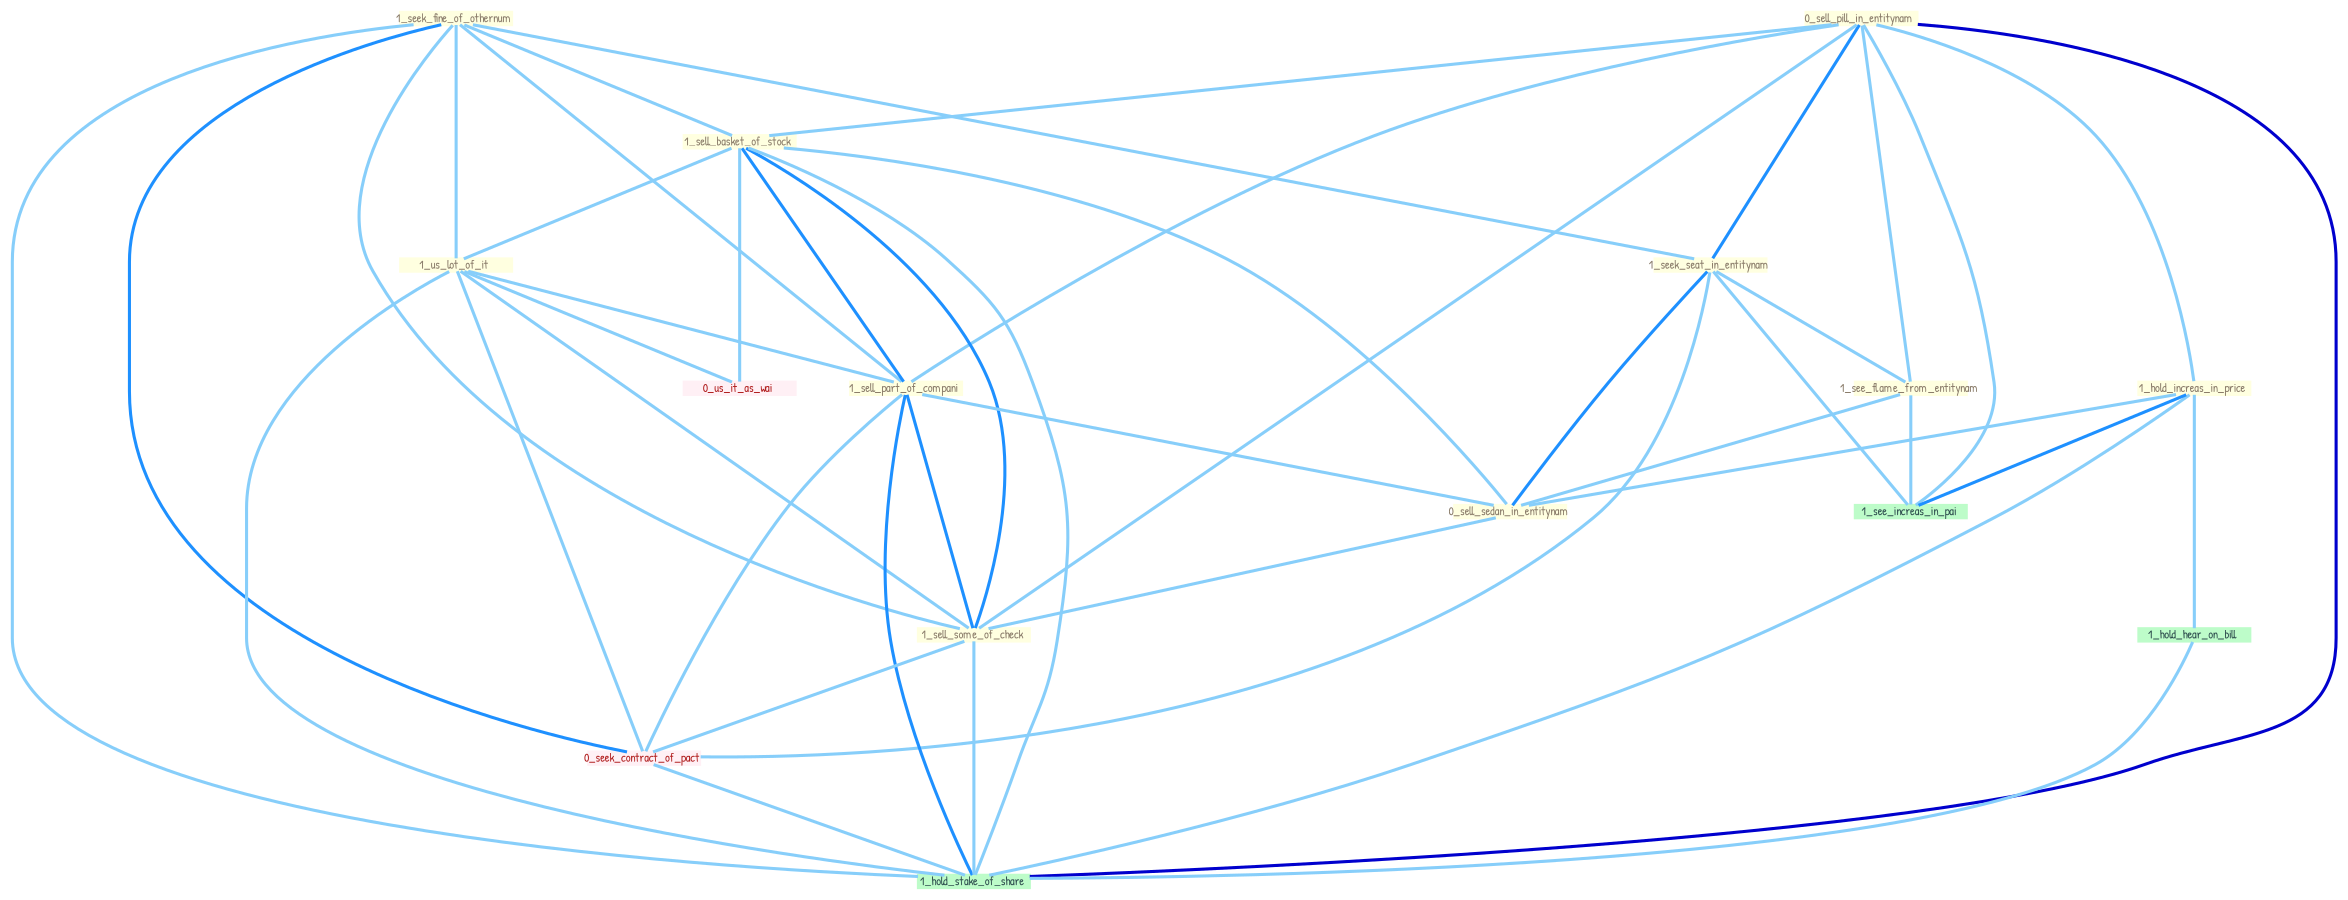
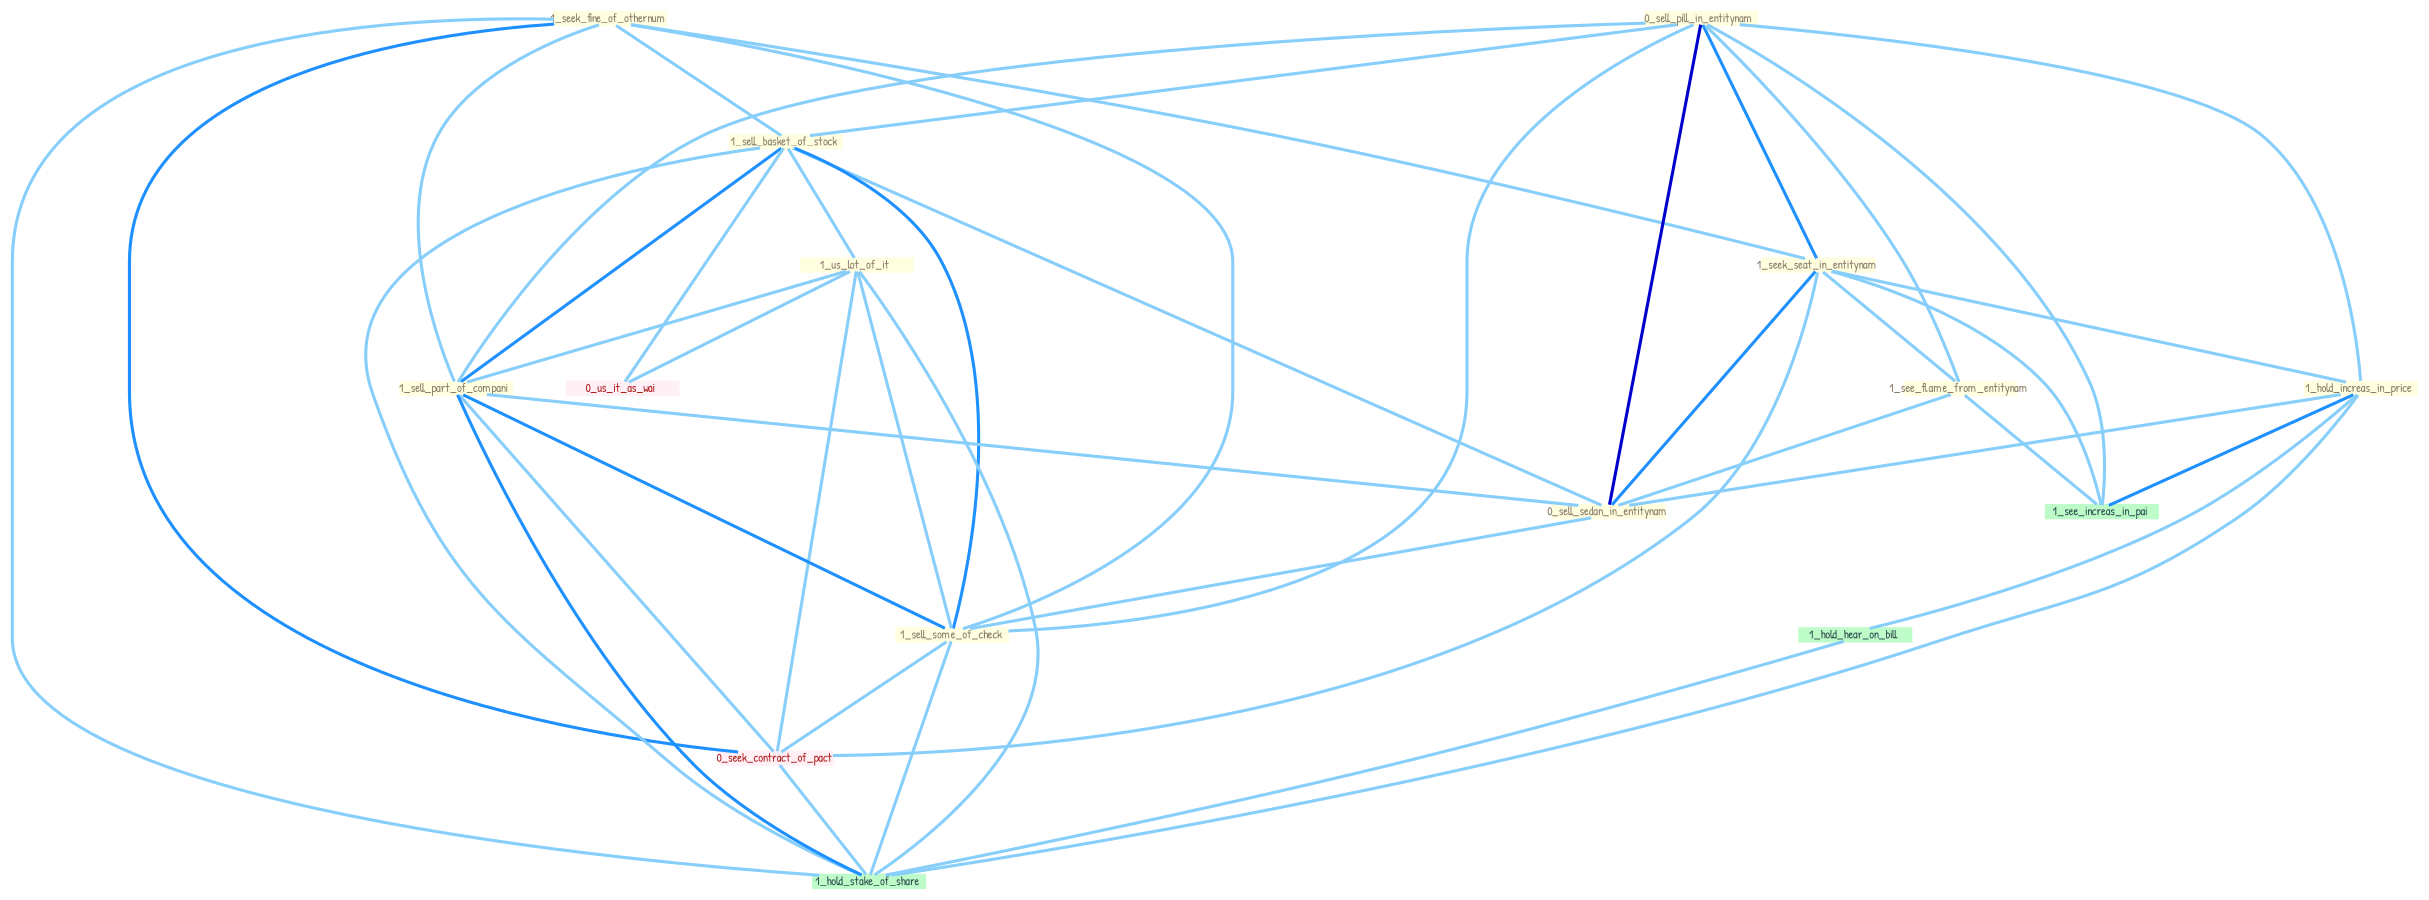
(456, 142) -> none
none -> (2089, 327)
(2159, 760) -> (1655, 265)
